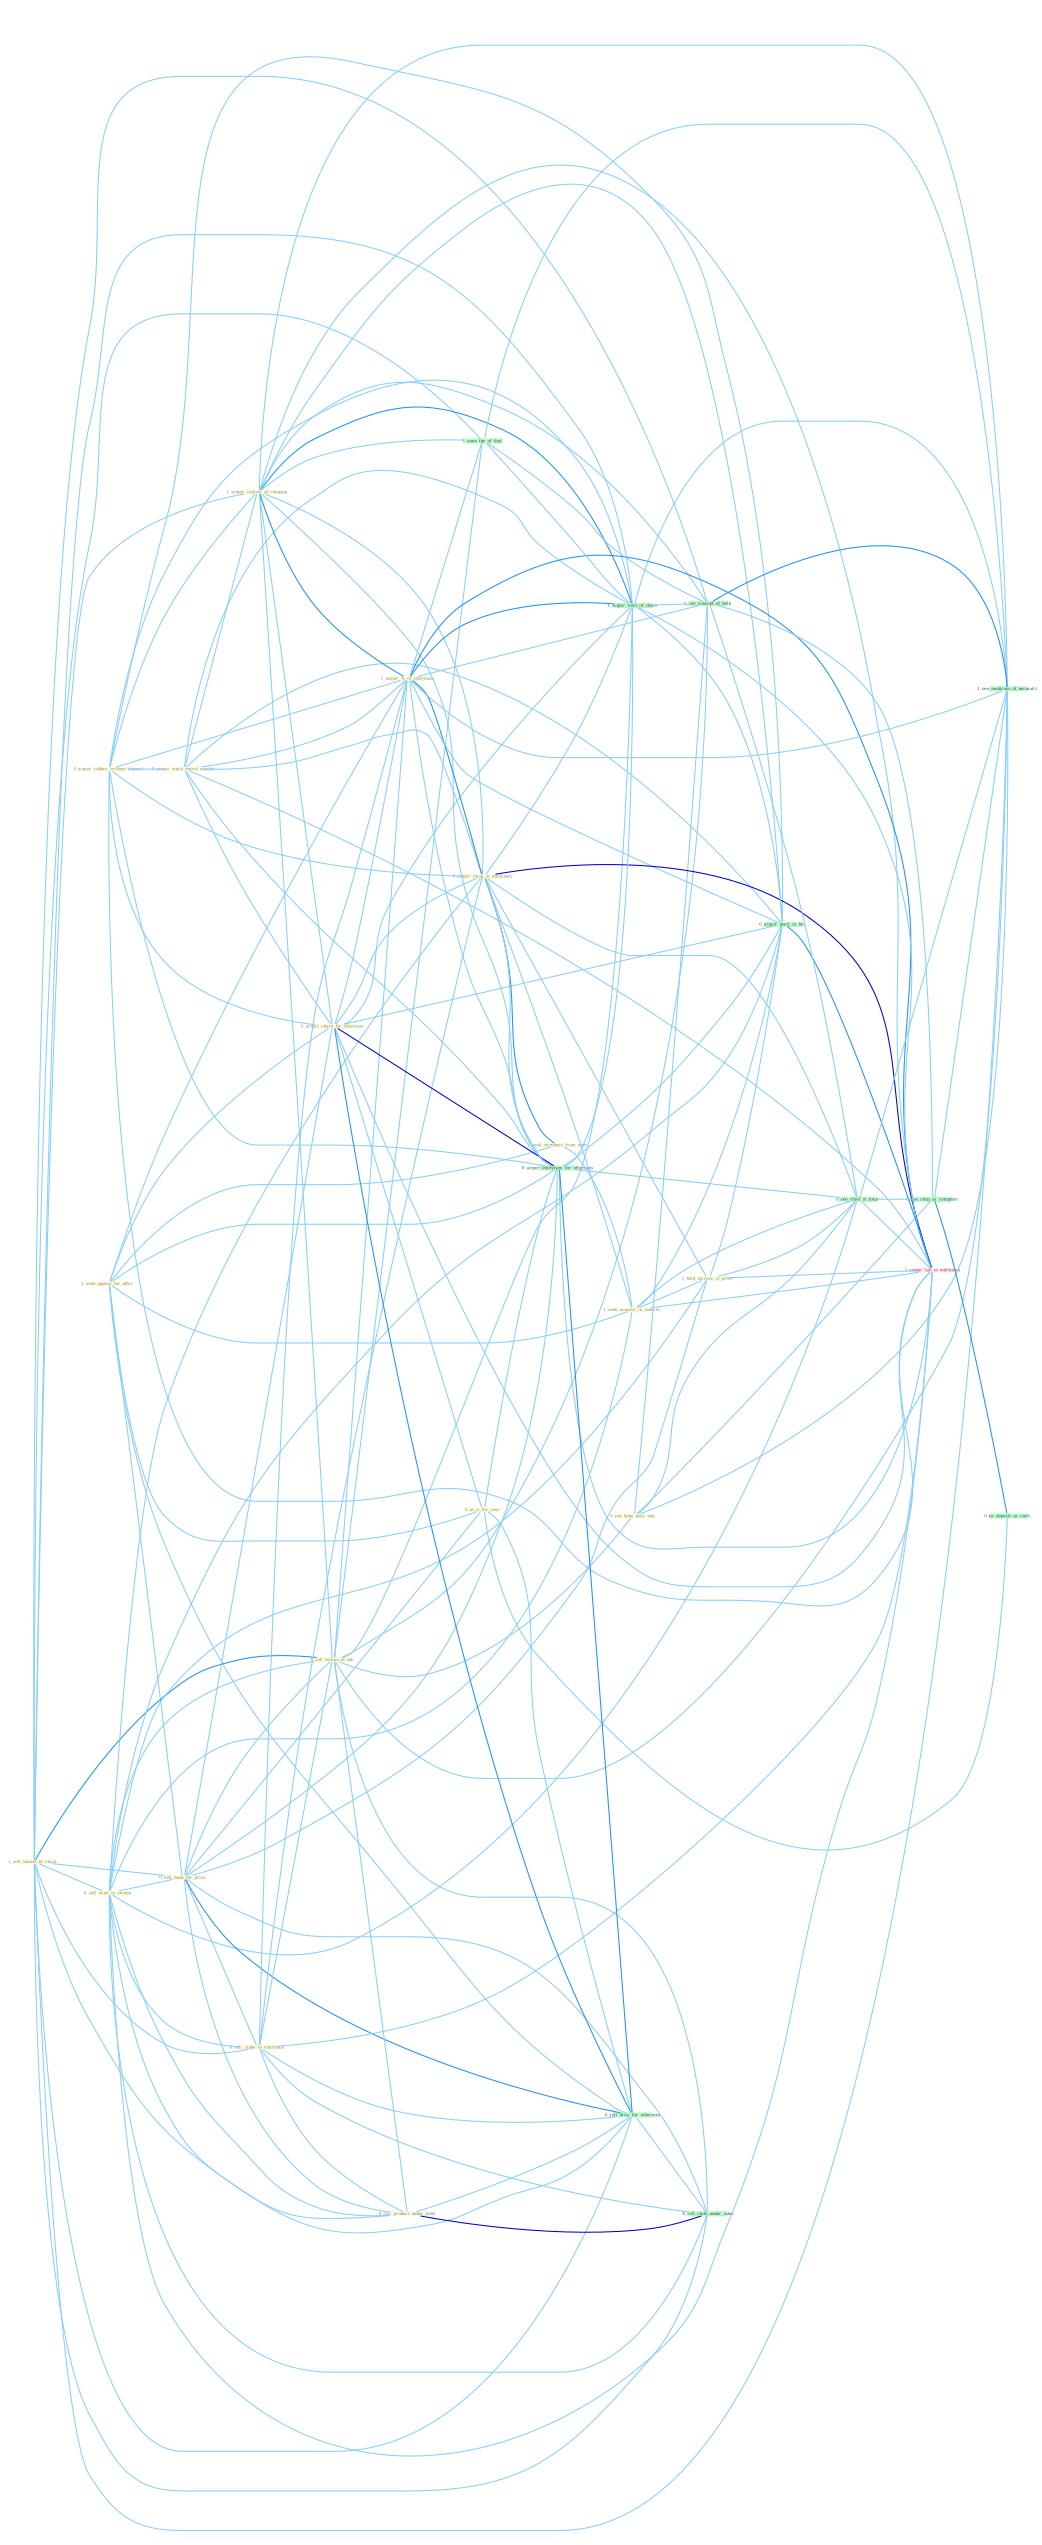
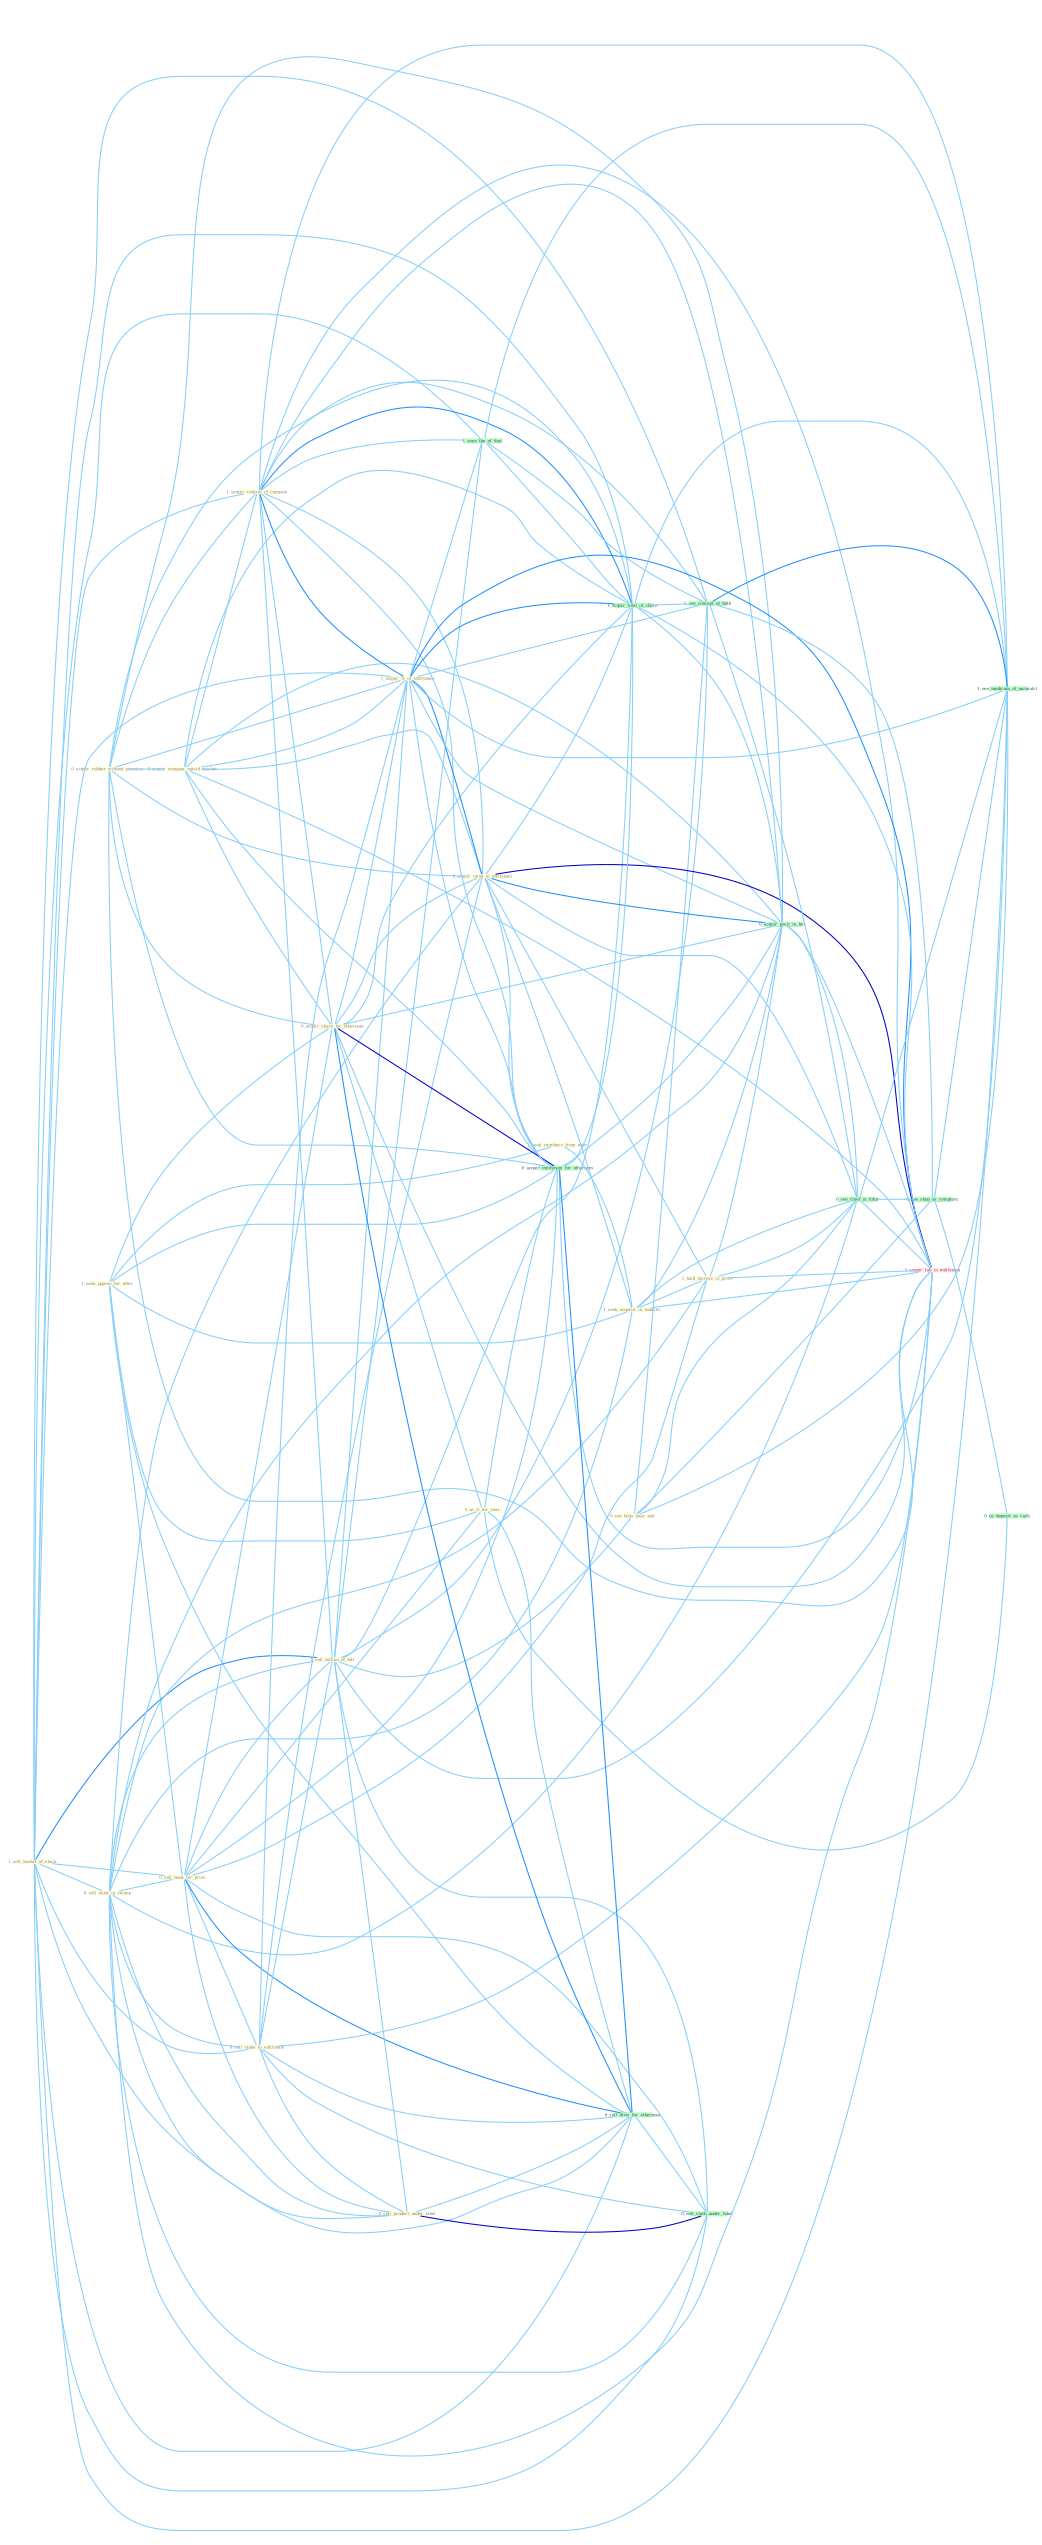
(108, 769) -> (108, 769)
(183, 769) -> (183, 769)
(243, 974) -> (61, 1038)
(521, 1083) -> (634, 907)
(870, 1092) -> (870, 1092)
(702, 1183) -> (842, 1056)
(975, 1356) -> (975, 1356)
(708, 2214) -> (708, 2214)
